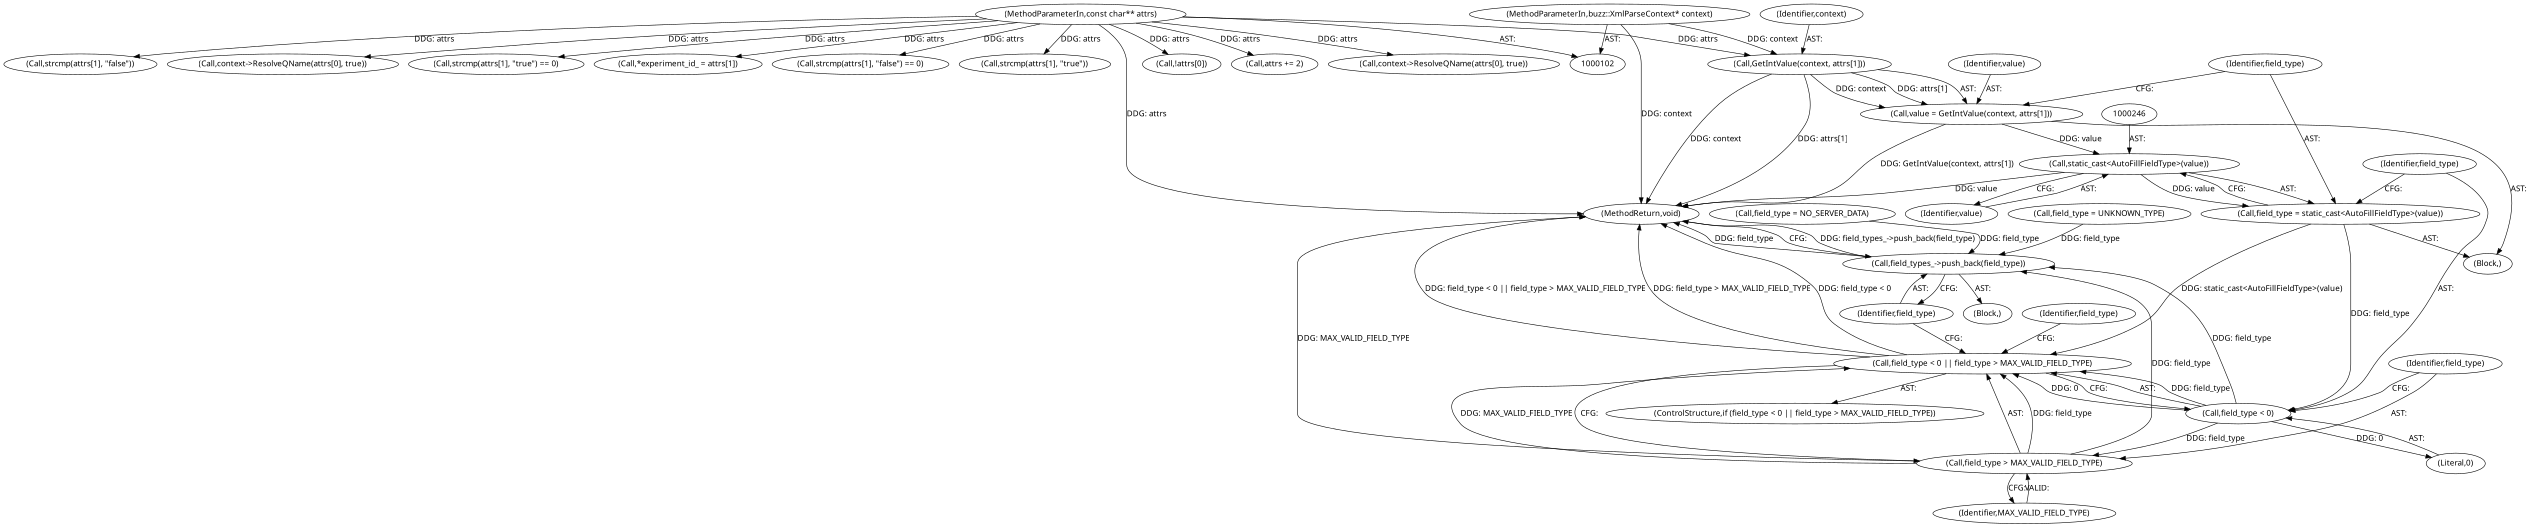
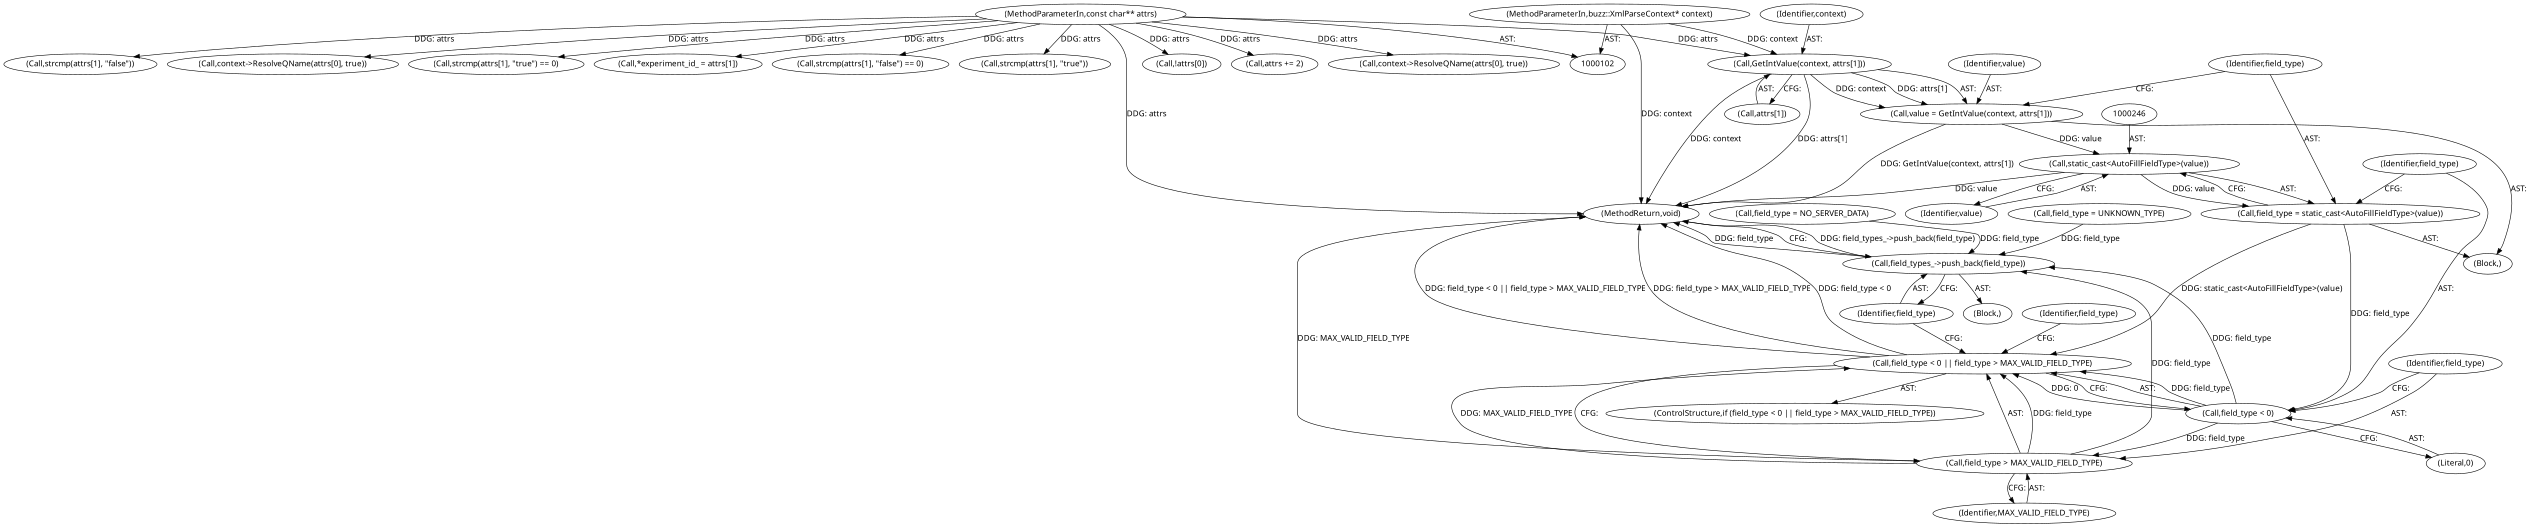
none -> (1762, 114)
(2370, 439) -> (2370, 439)
(2038, 488) -> (2038, 488)
